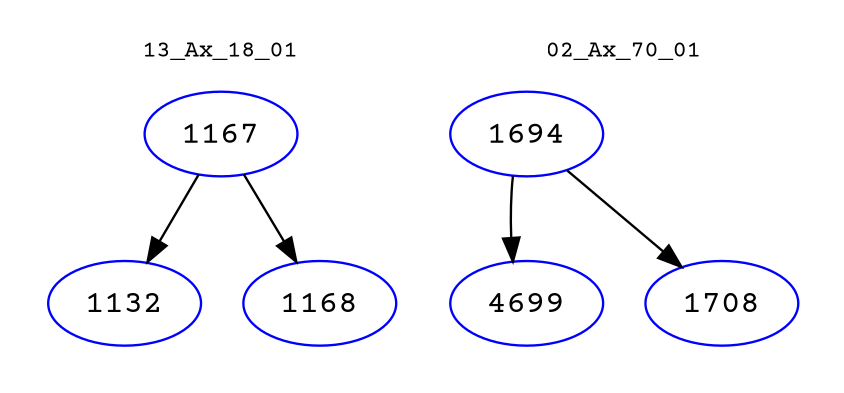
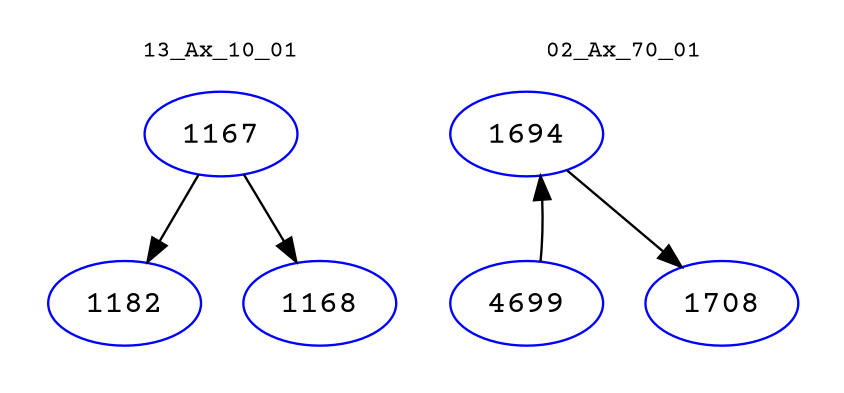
(221, 51) -> (221, 51)
(511, 207) -> (542, 231)
(125, 303) -> (125, 303)
